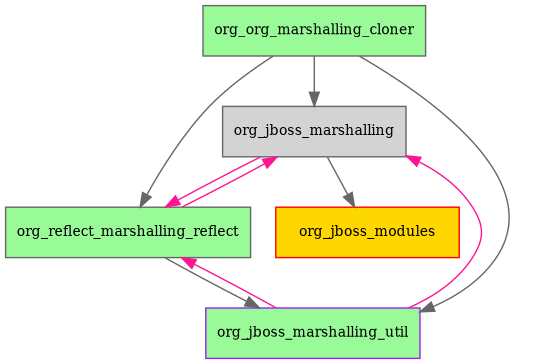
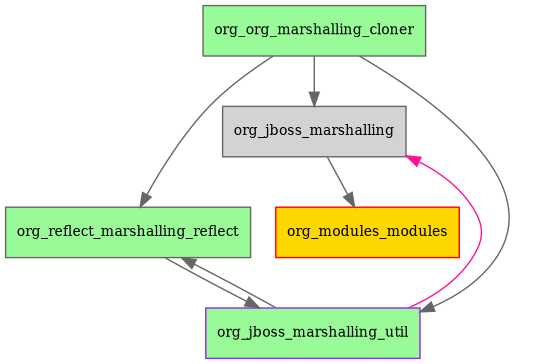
(219, 178) -> none
(223, 186) -> none
(368, 232) -> (368, 232)
(235, 286) -> (235, 286)
